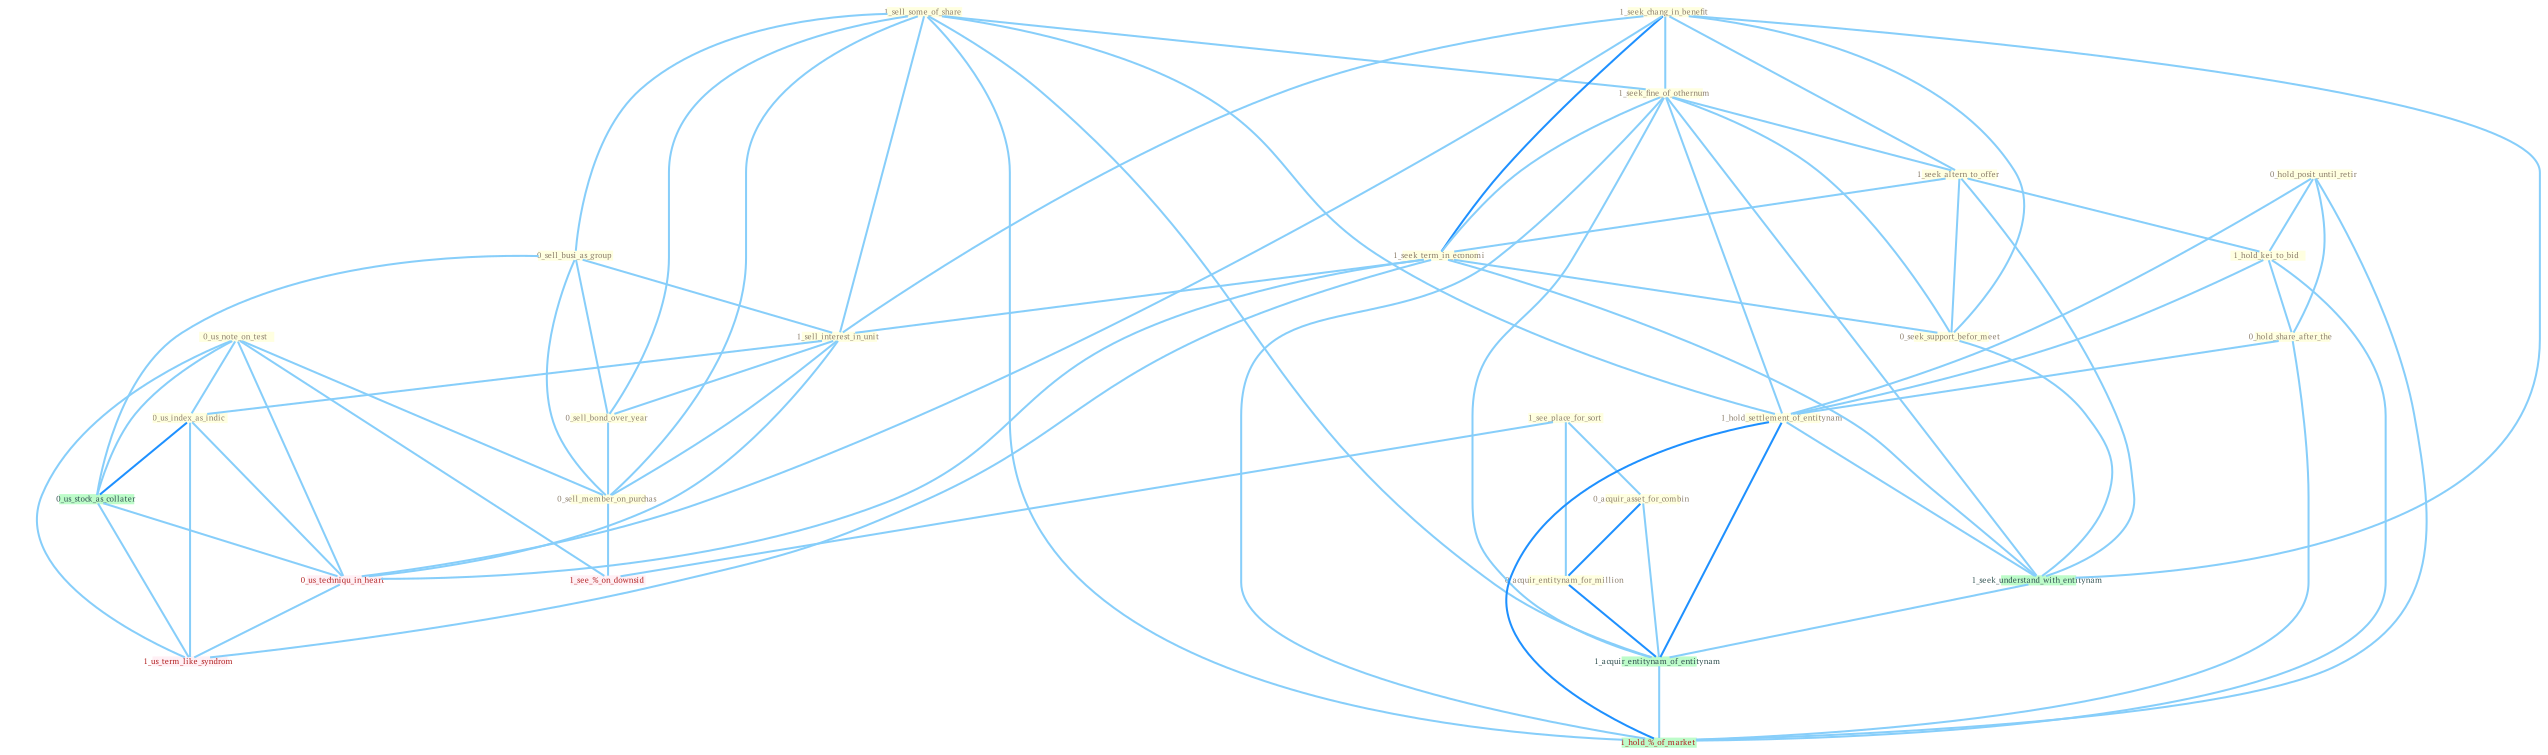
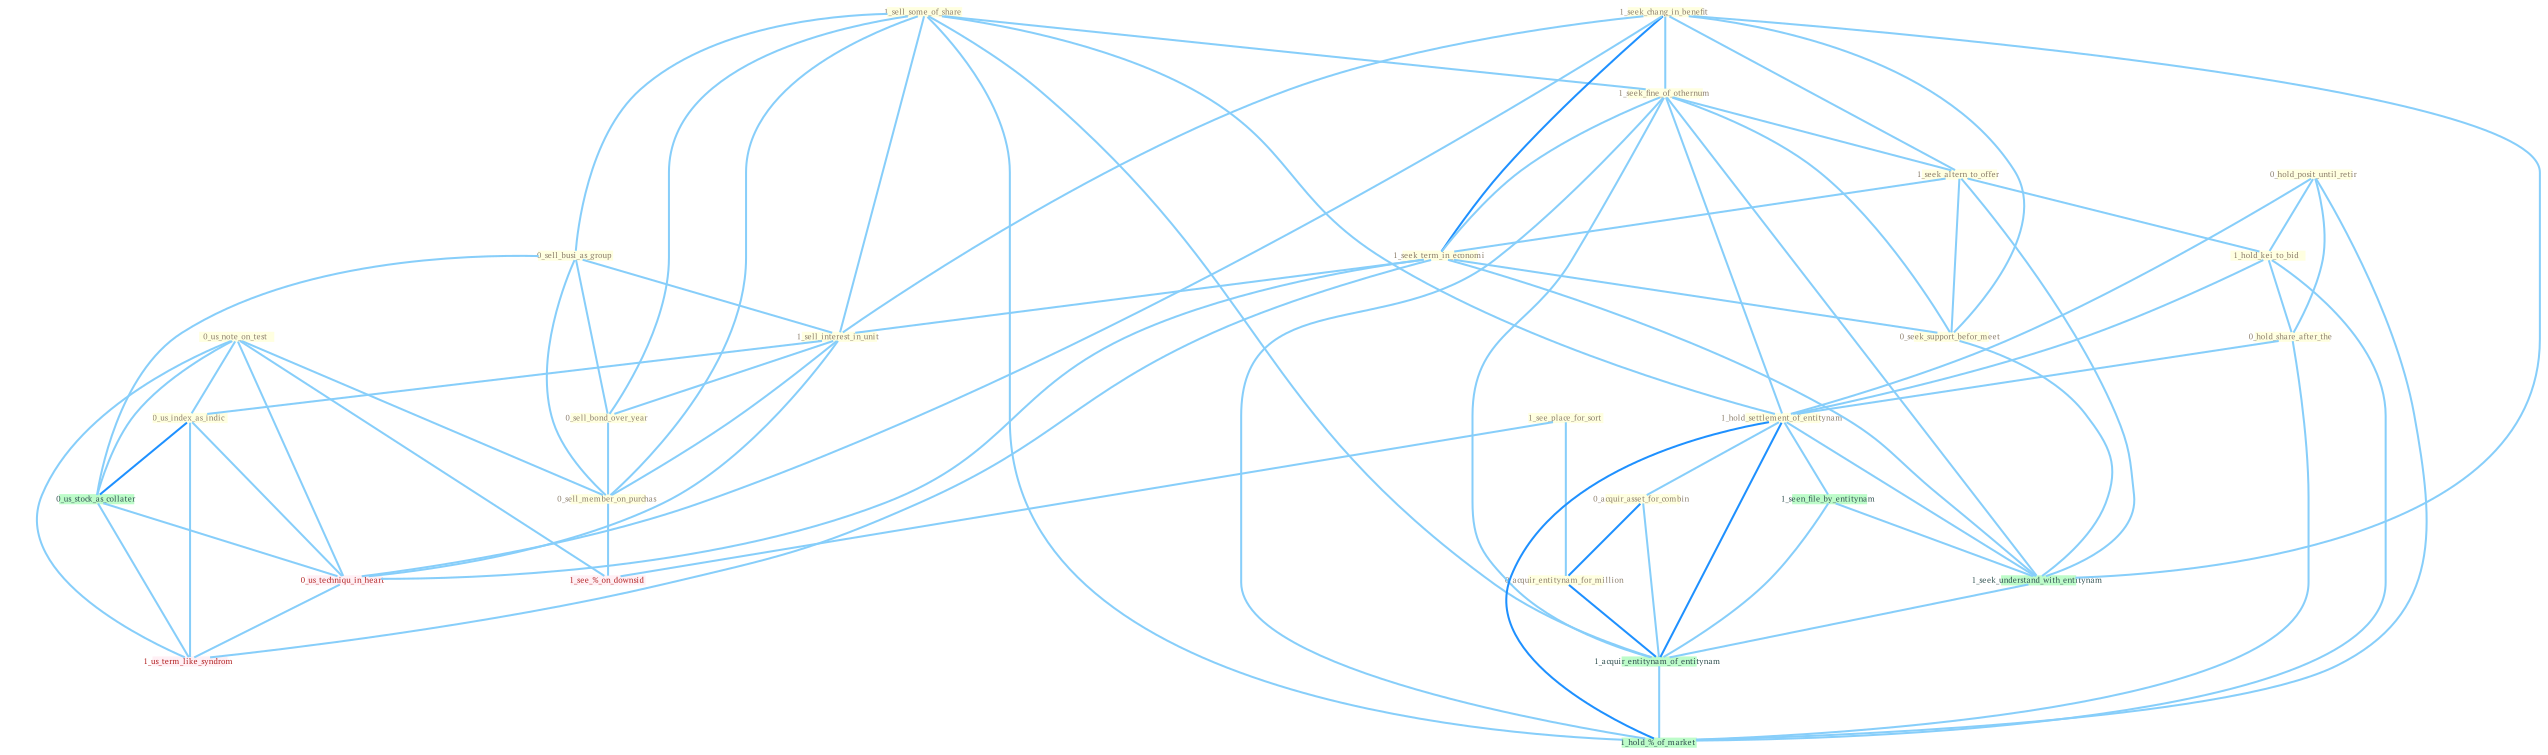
(1604, 459) -> (1713, 459)
none -> (1830, 499)
(1659, 743) -> (1659, 743)
